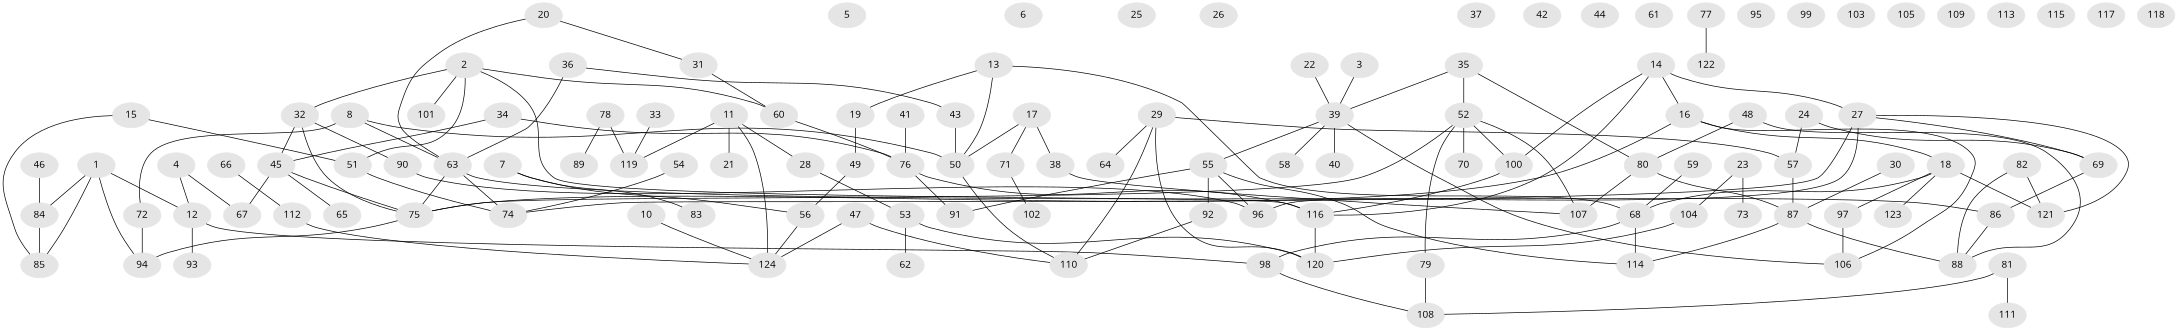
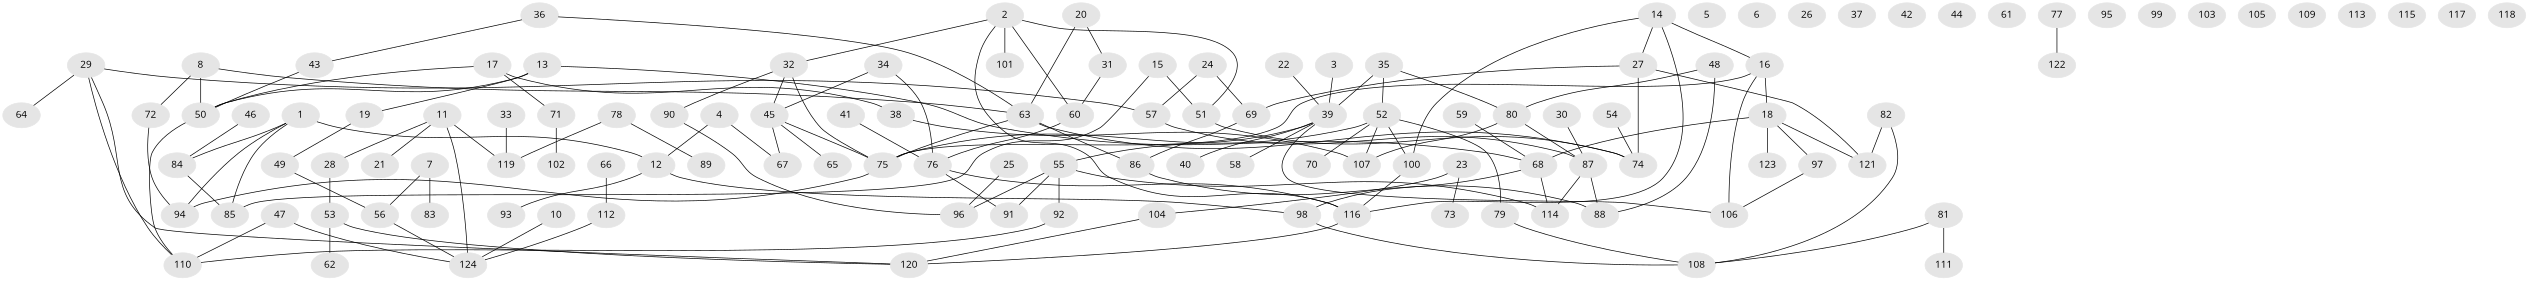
(1585, 200) -> (984, 190)
(1970, 205) -> (1836, 227)
